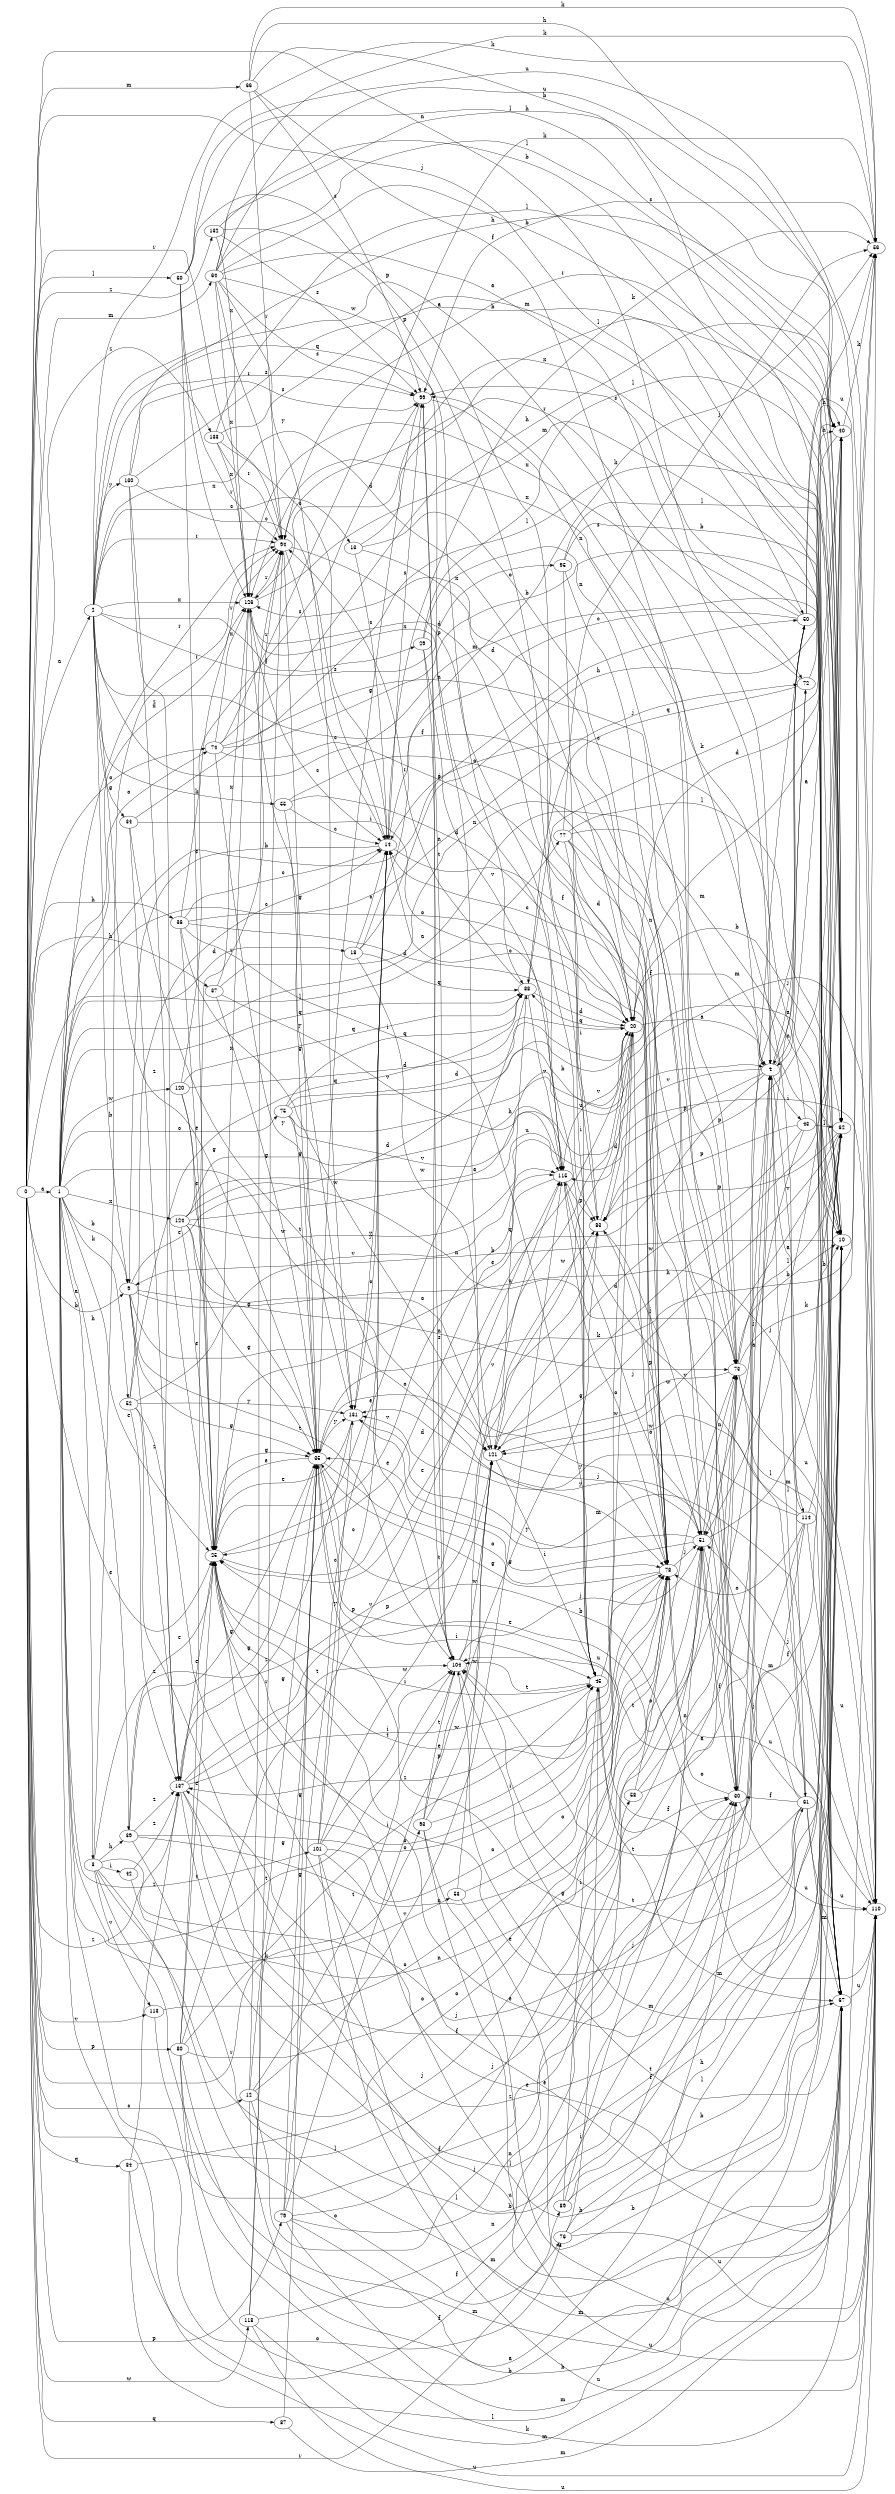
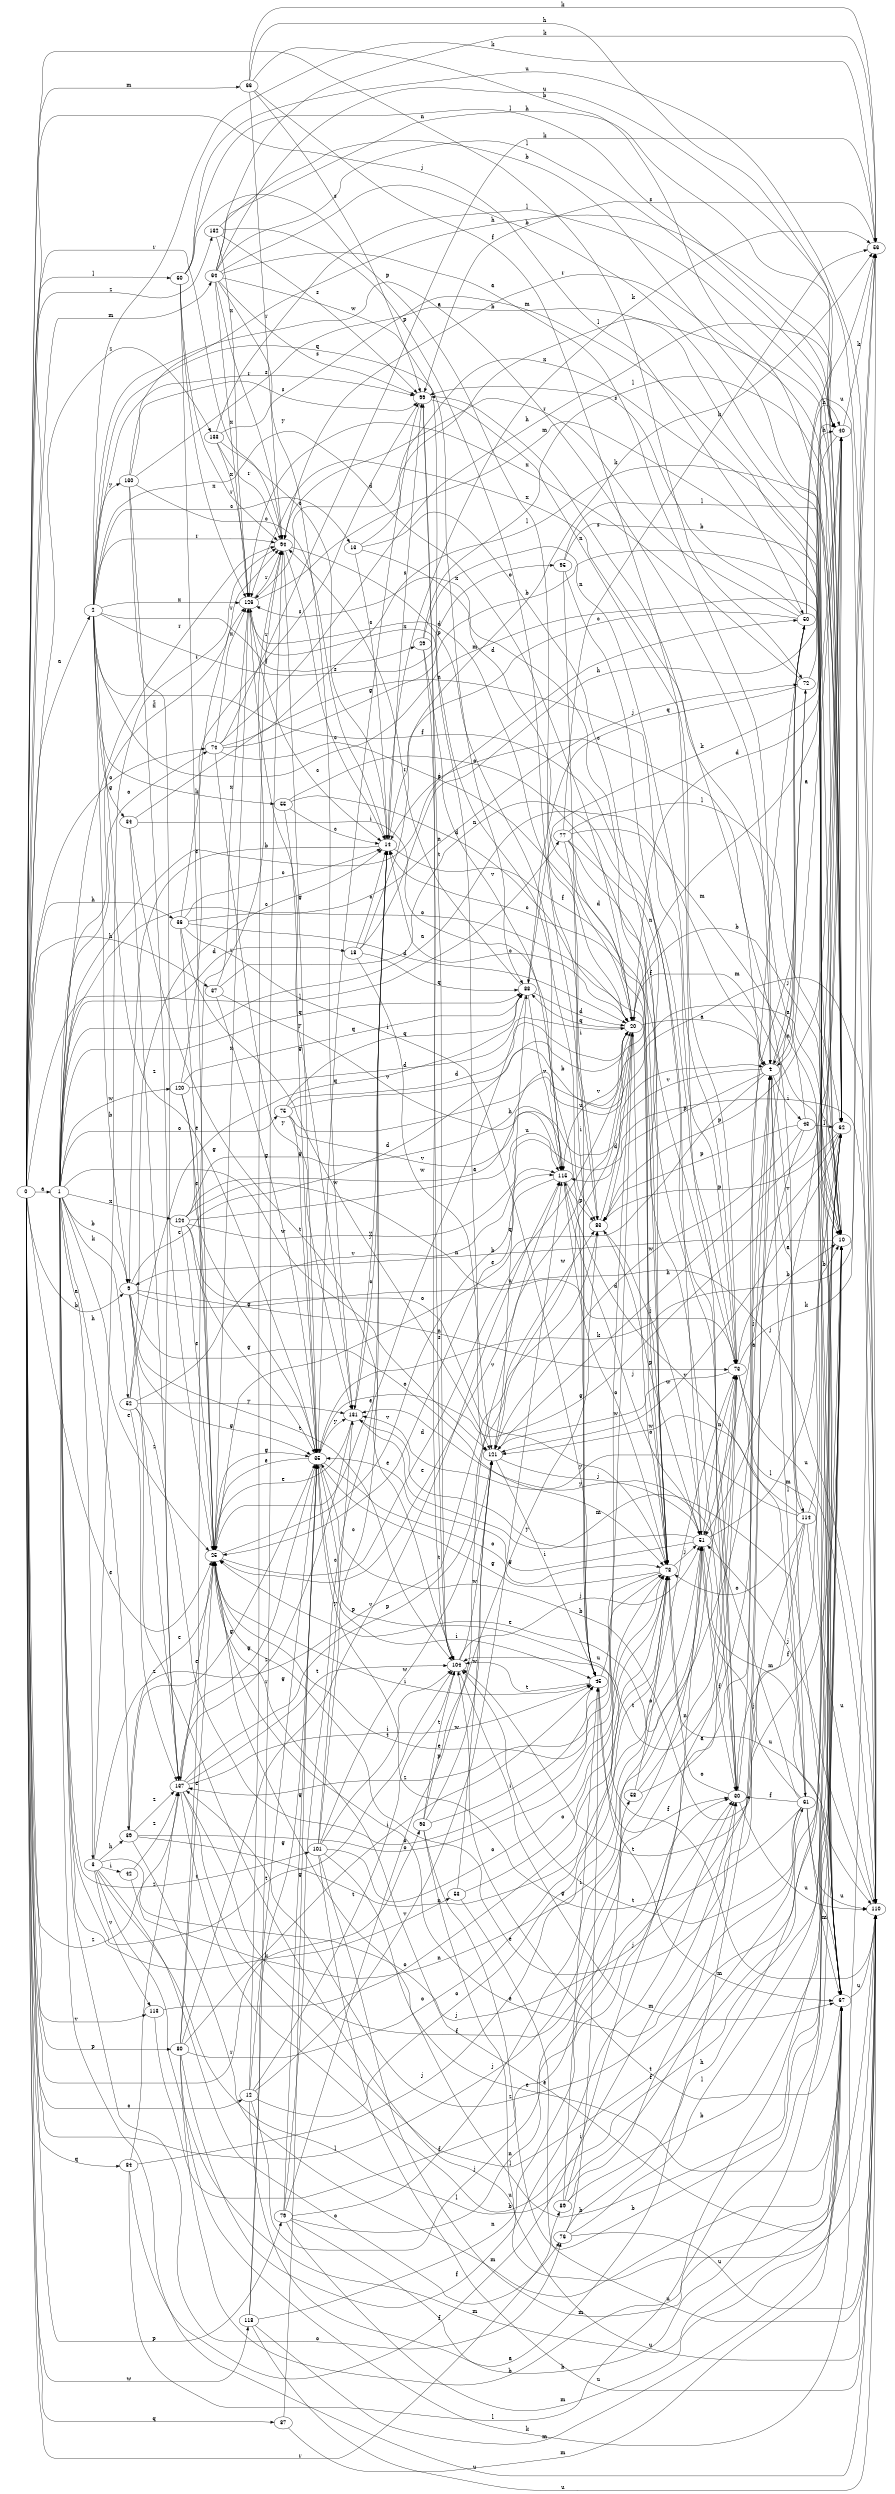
(720, 415) -> (720, 415)
(803, 1251) -> none
